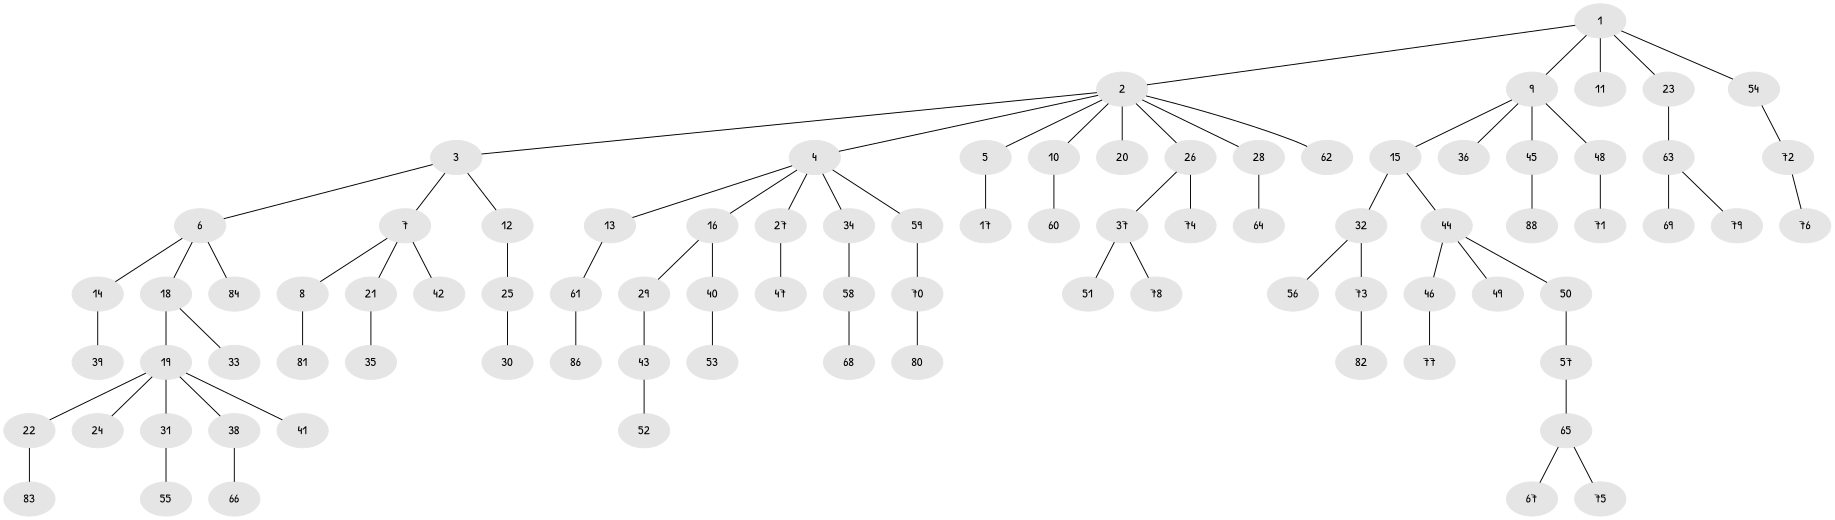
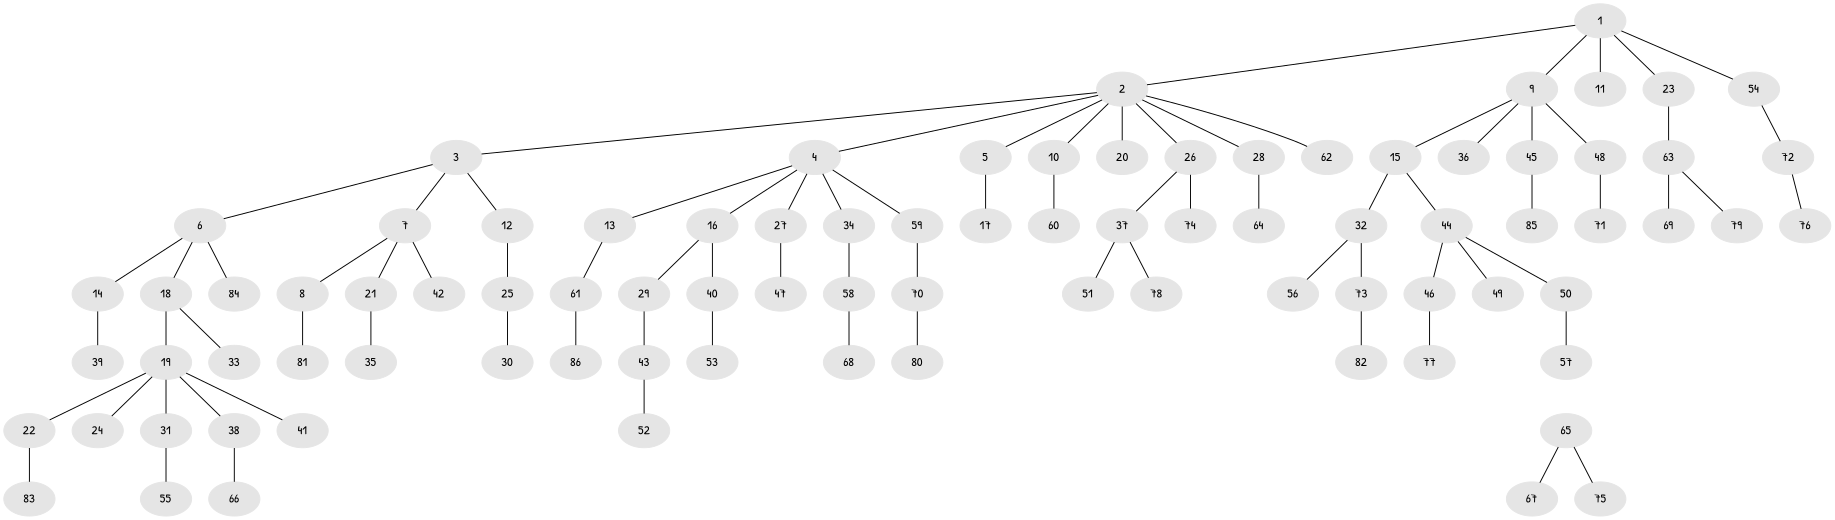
(1532, 226) -> (1532, 226)
(1566, 397) -> none
